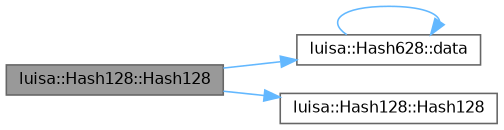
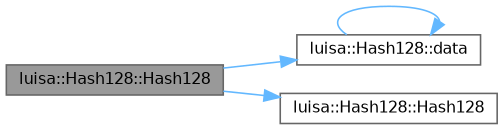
(389, 50) -> (389, 50)
